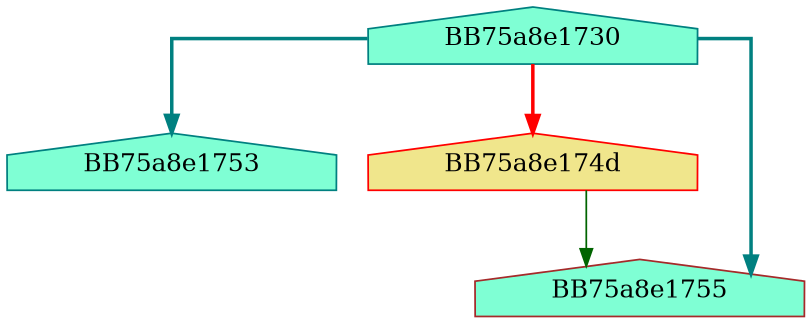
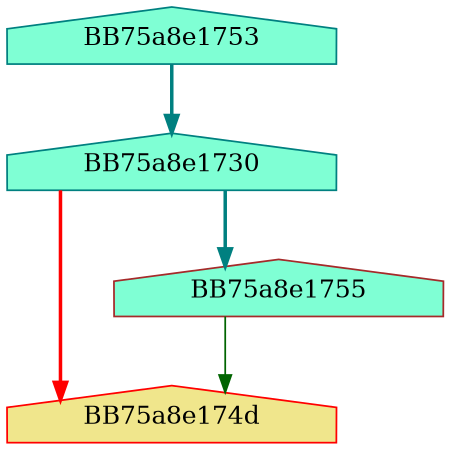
(231, 39) -> (172, 90)
(586, 220) -> (225, 346)
